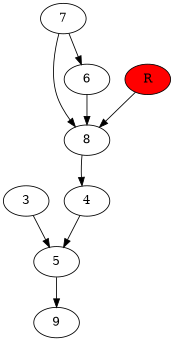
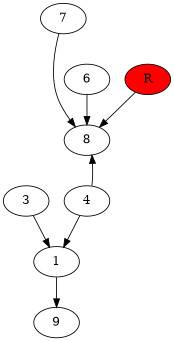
(74, 45) -> none
(81, 166) -> (93, 175)
(57, 262) -> (57, 262)
